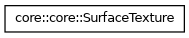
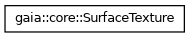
(95, 19) -> (95, 19)
